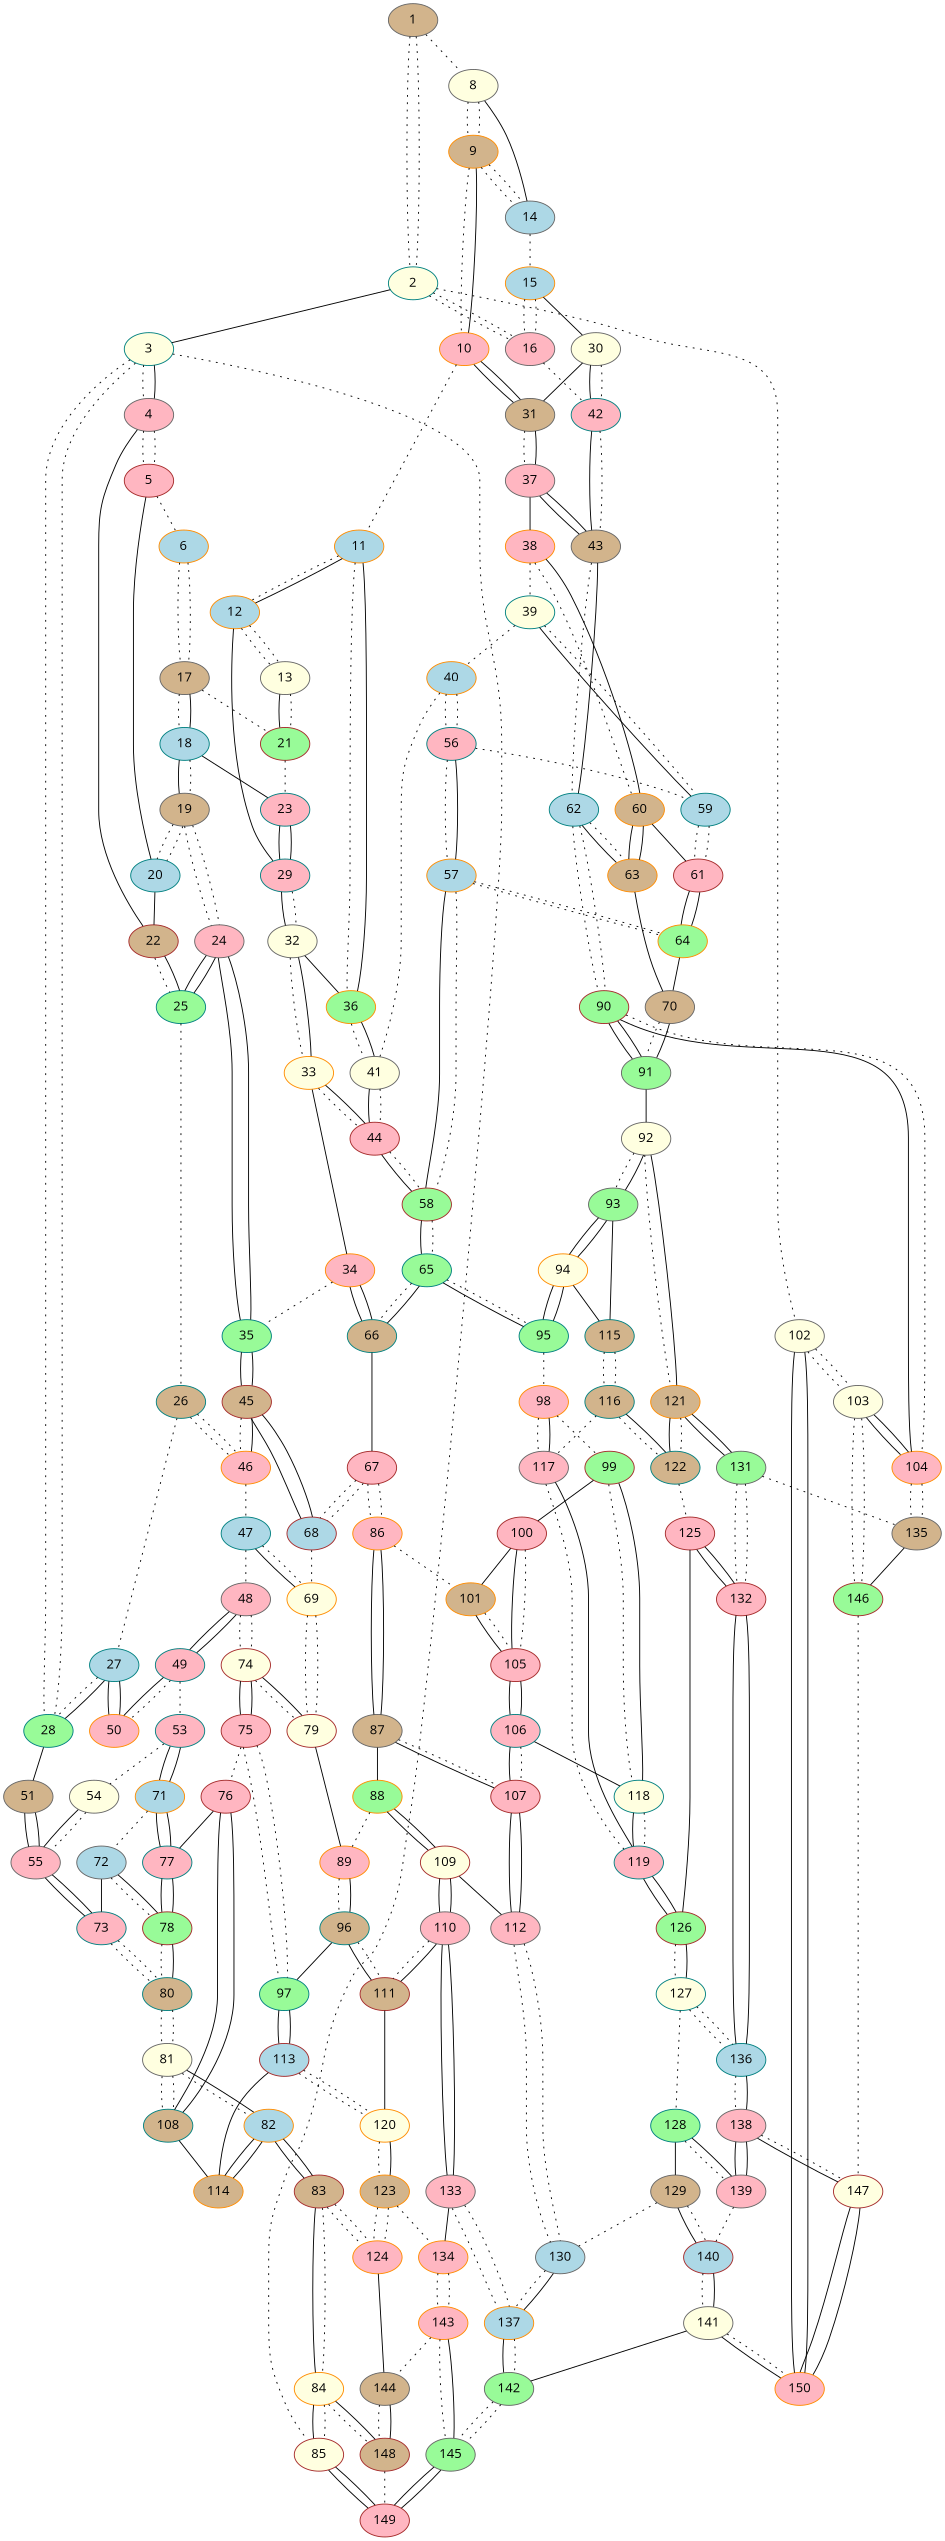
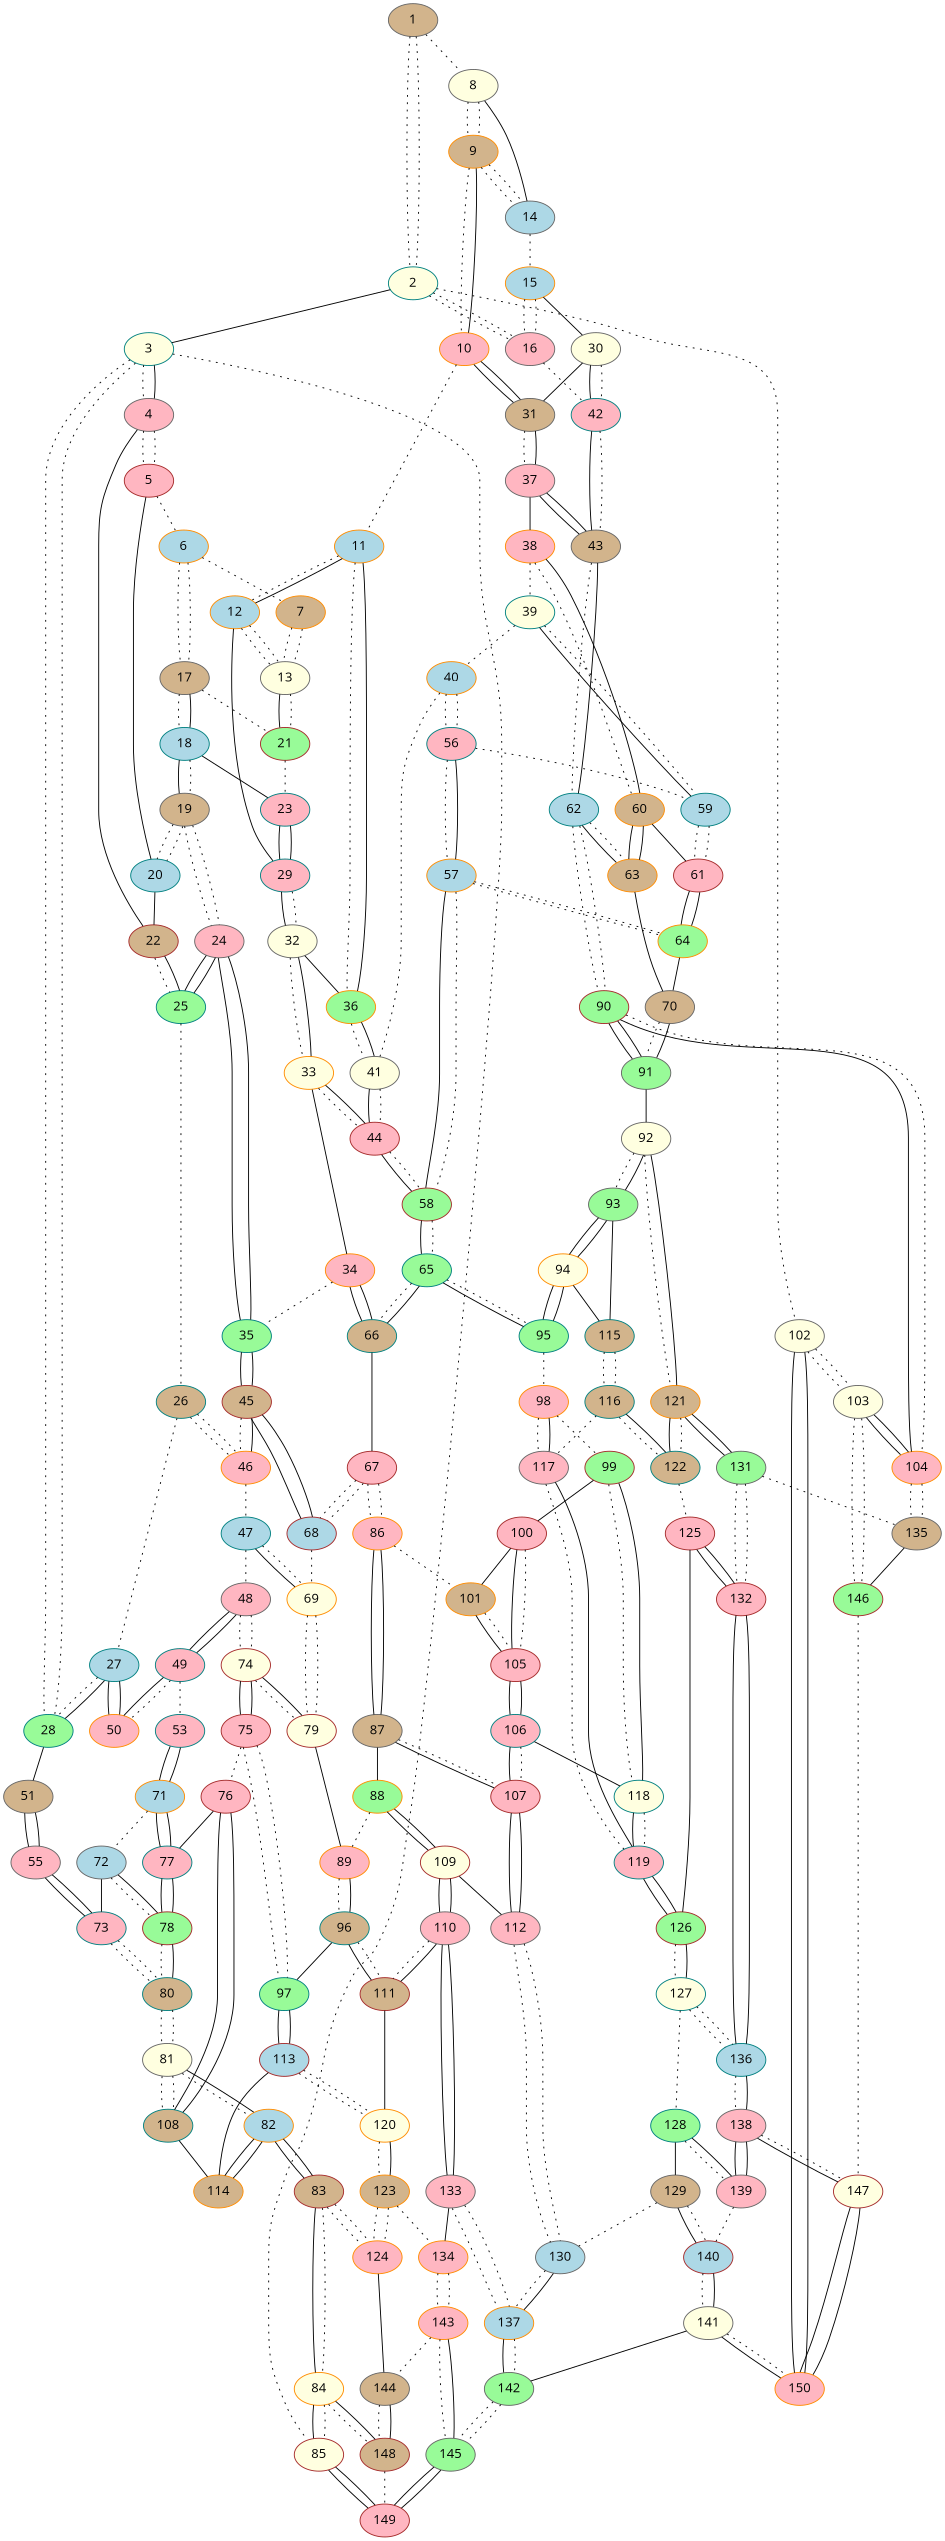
none -> (301, 612)
(94, 1797) -> none
